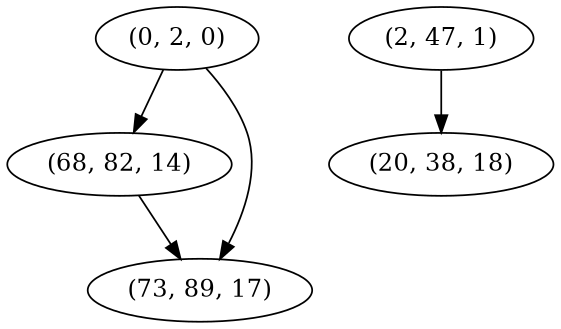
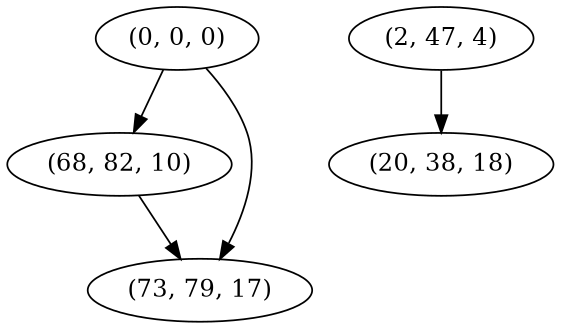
(177, 38) -> (177, 38)
(441, 38) -> (441, 38)
(120, 164) -> (120, 164)
(200, 290) -> (200, 290)
